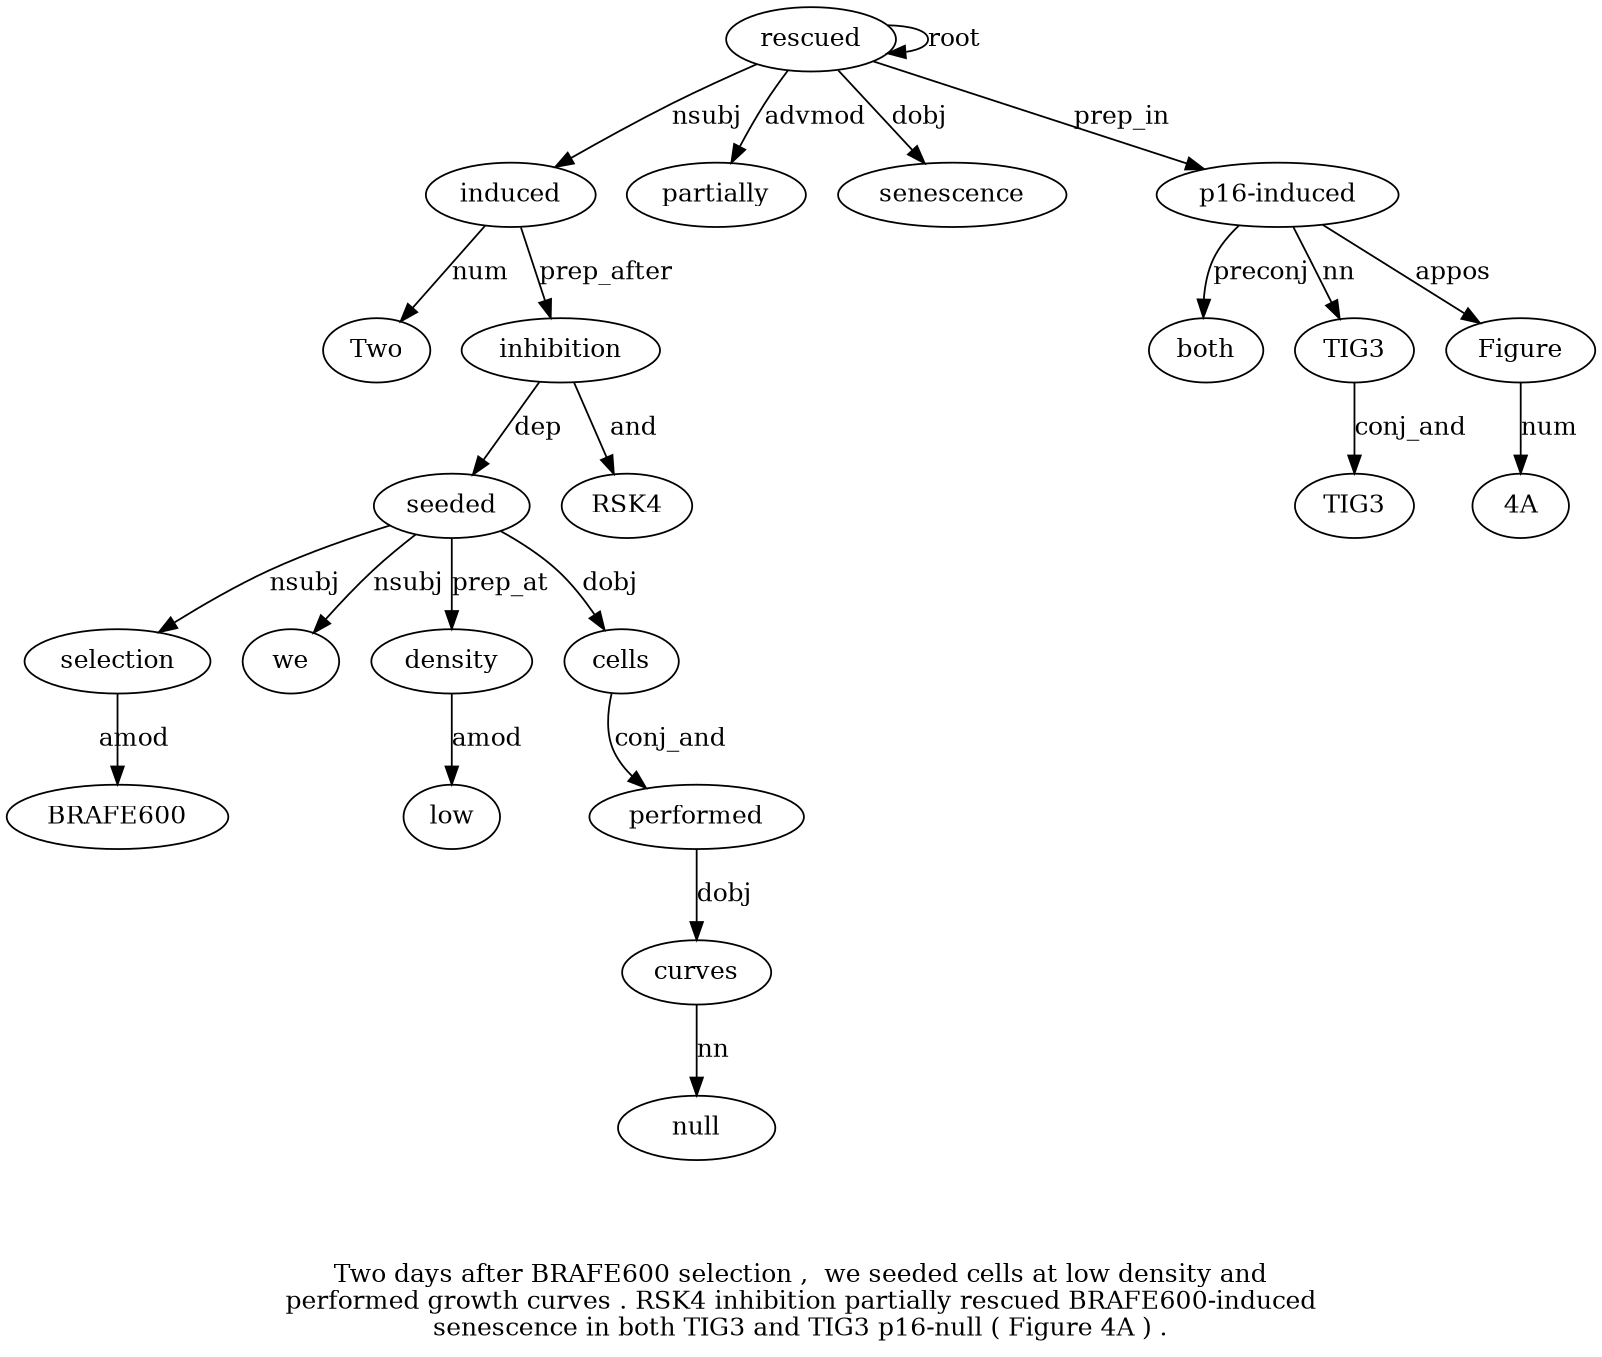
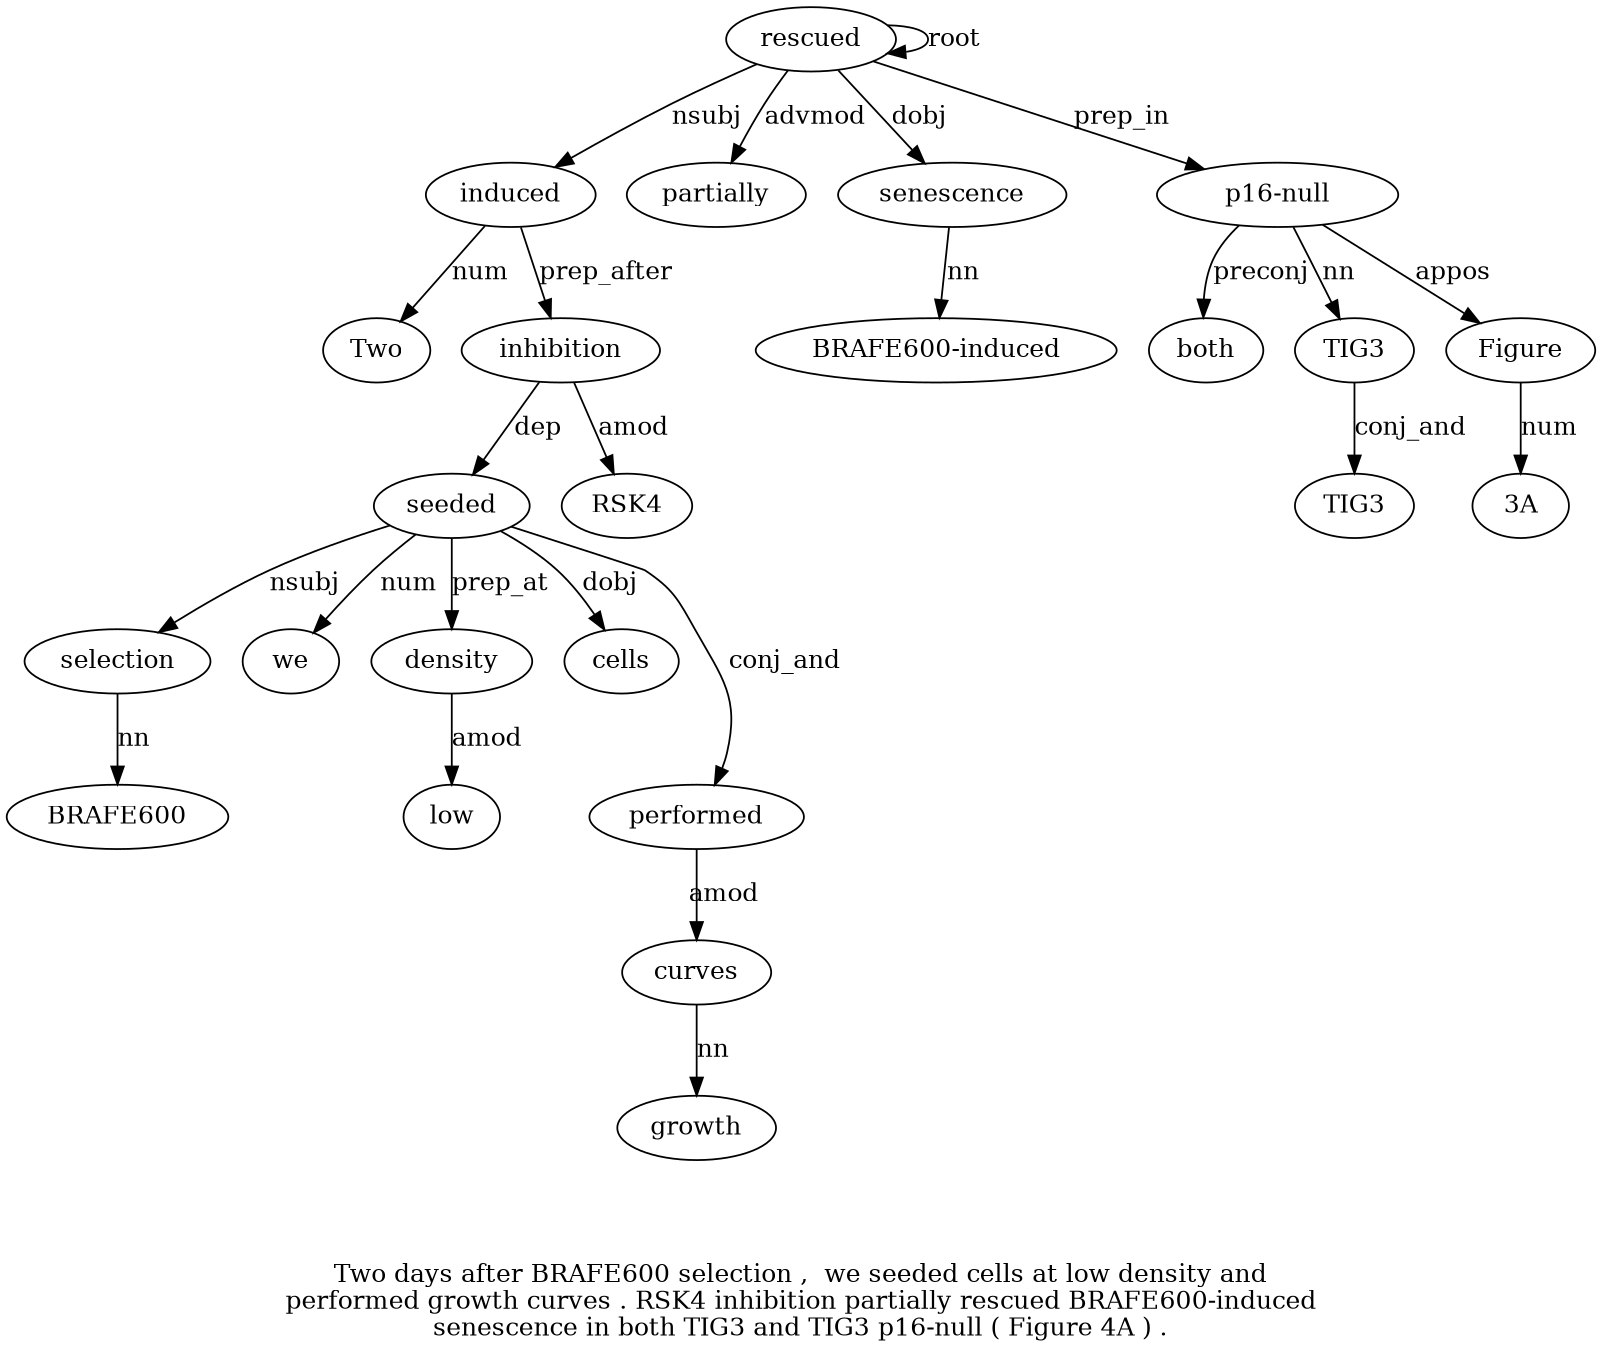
(1278, 195) -> (1278, 195)
none -> (936, 350)
(634, 428) -> (634, 428)
(1521, 506) -> (1521, 506)
(409, 584) -> (409, 584)
(610, 738) -> (677, 599)
(135, 739) -> (135, 739)
(724, 895) -> (724, 895)
(697, 1128) -> (697, 1128)
